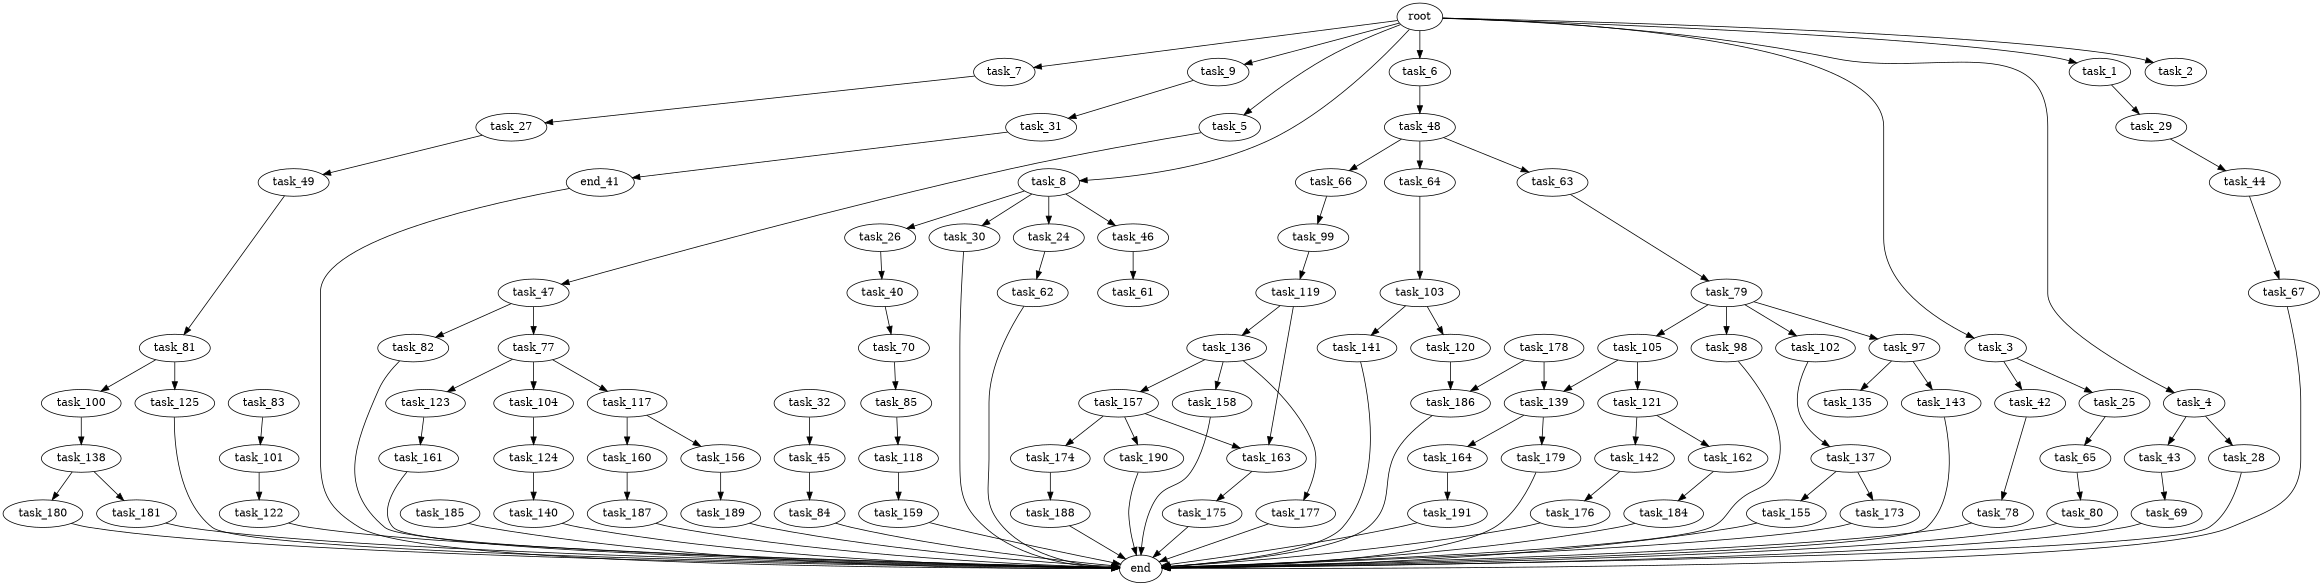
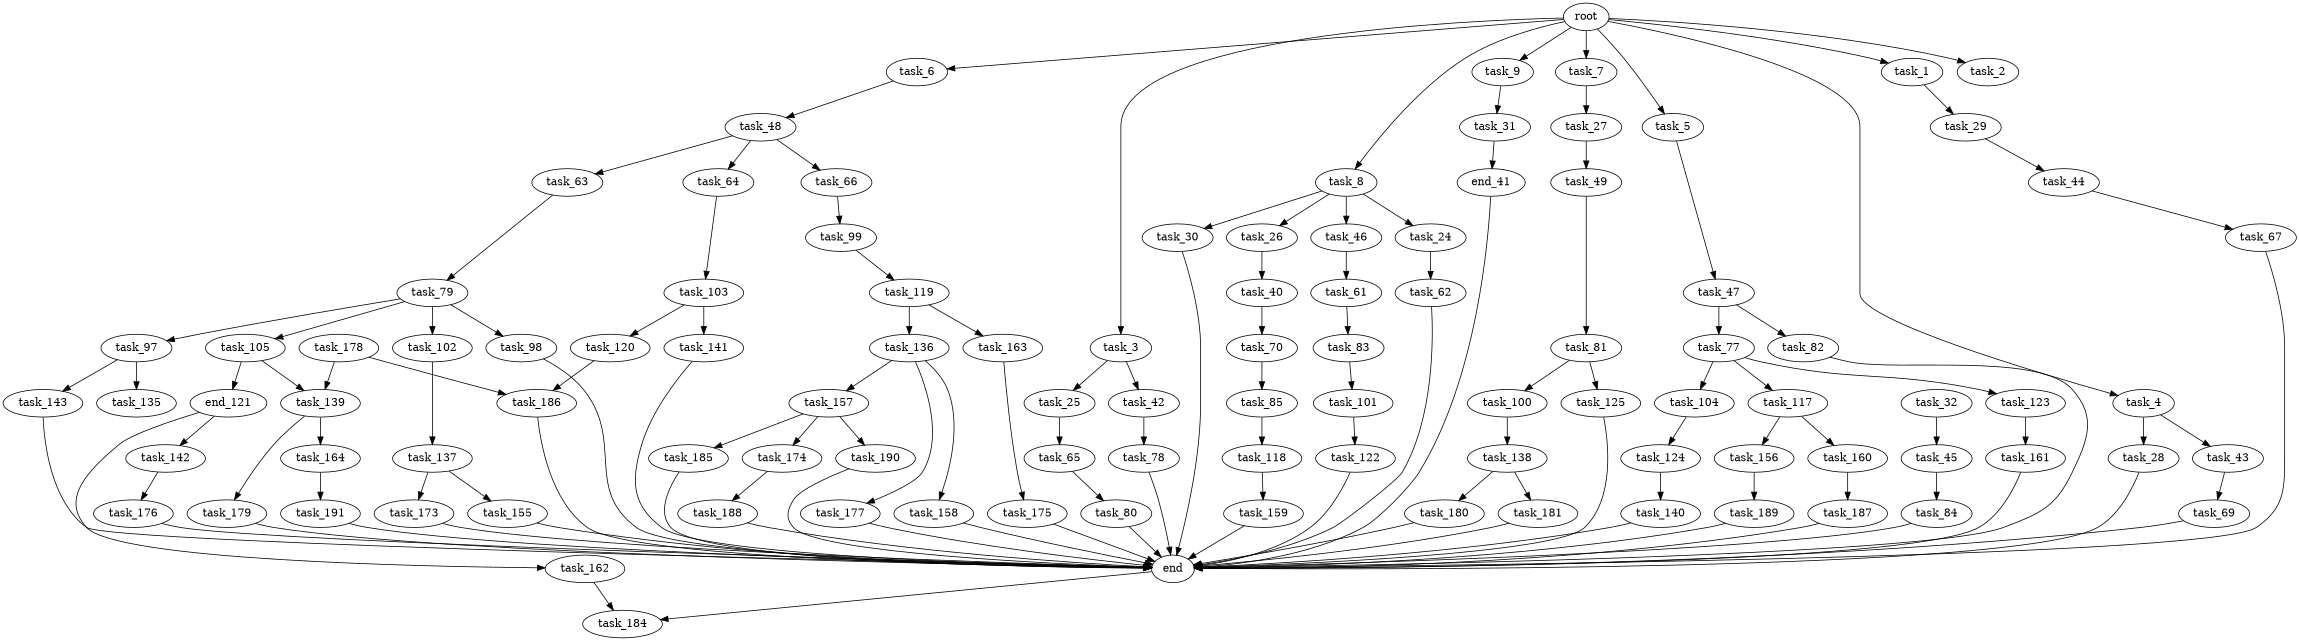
none -> (1347, 317)
(1638, 403) -> (228, 403)
(1189, 430) -> (762, 429)
(1450, 550) -> (910, 595)
